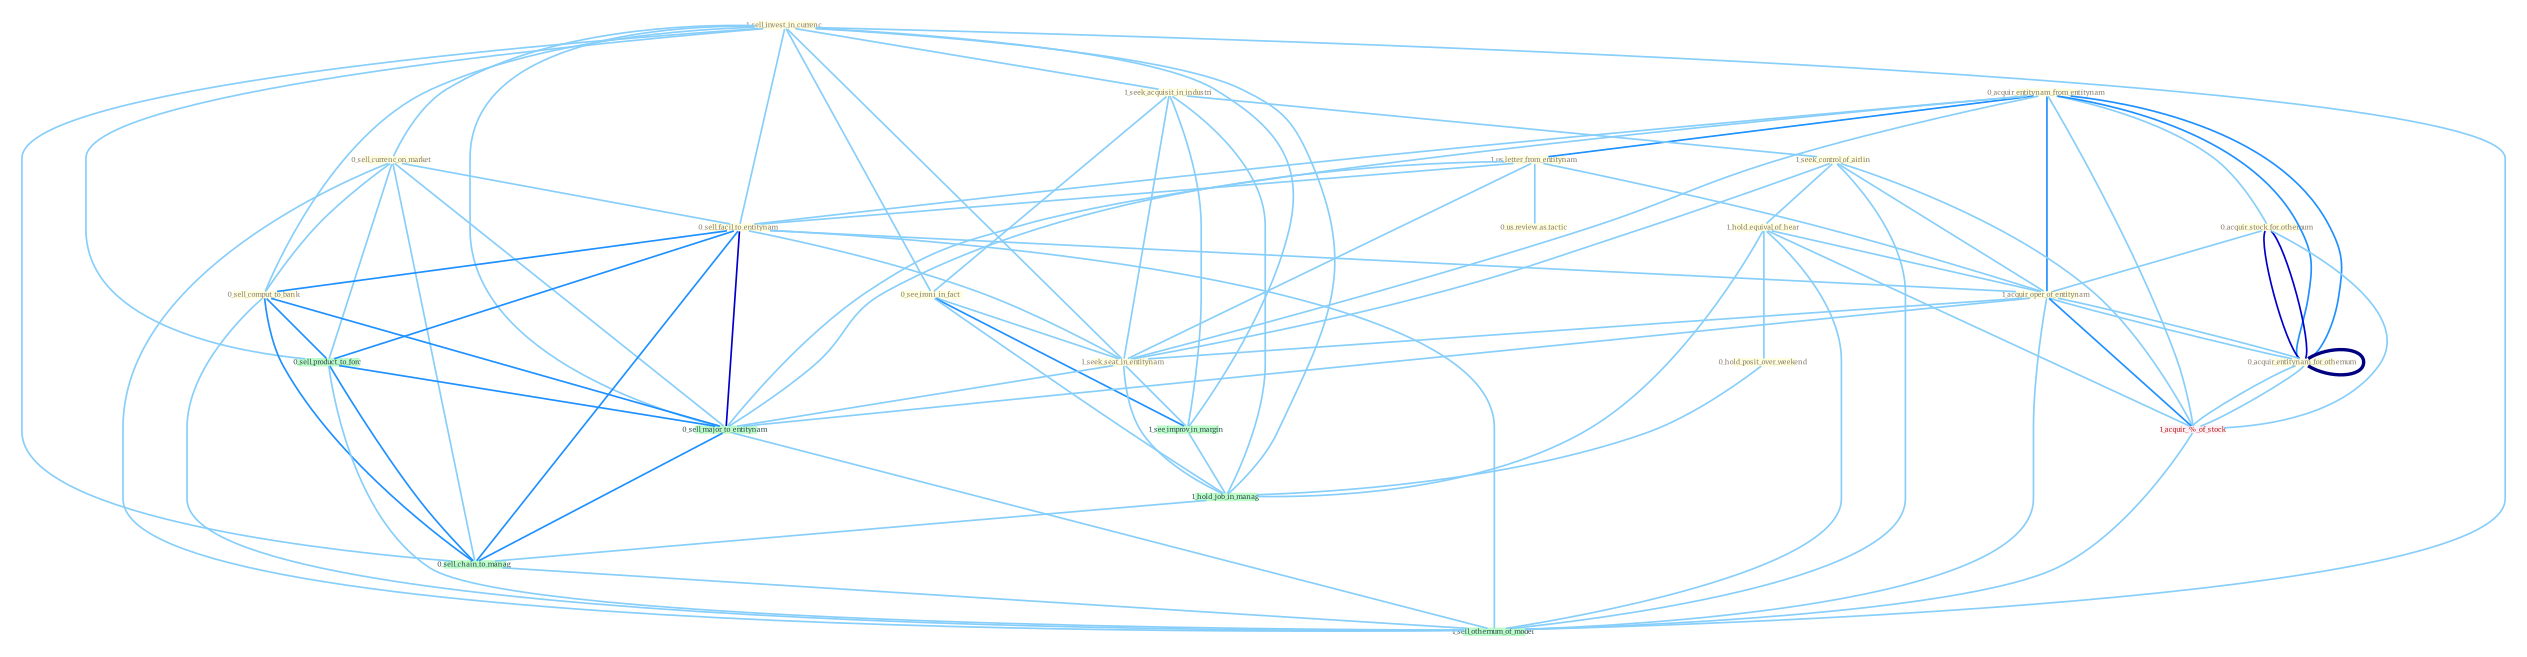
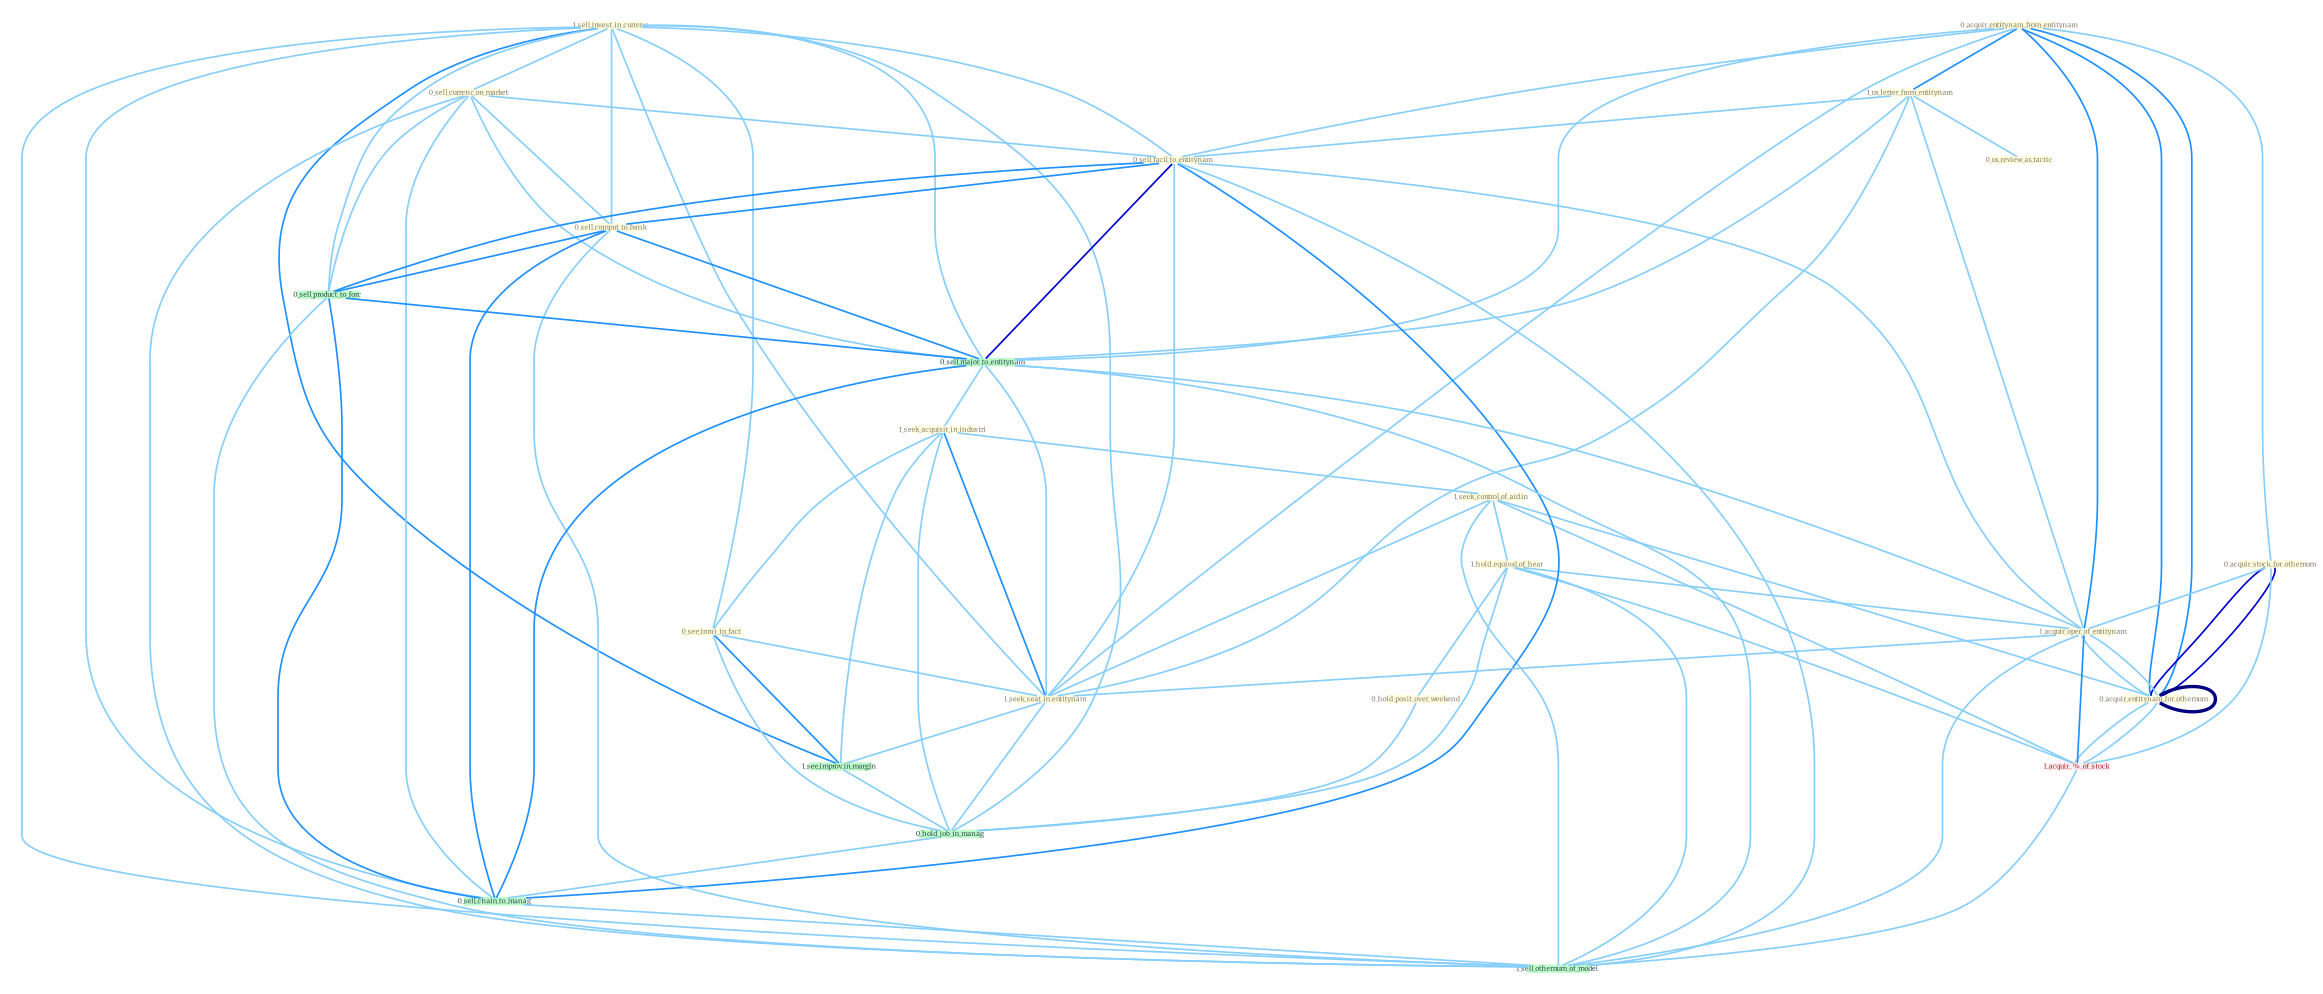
(977, 59) -> (964, 396)
(1259, 122) -> (327, 438)
(1146, 227) -> (995, 564)
(1941, 227) -> (1775, 583)
(2133, 256) -> none
(1226, 497) -> (950, 834)
